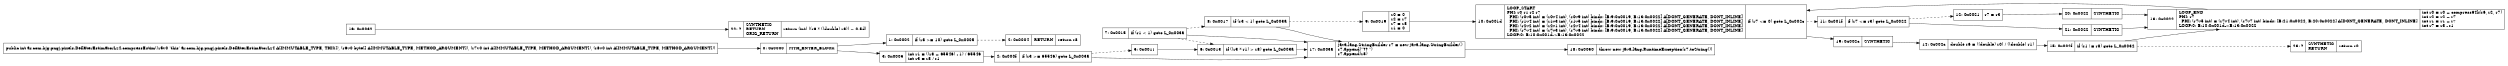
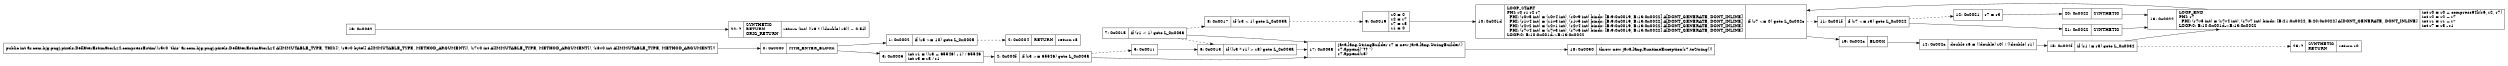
(1307, 34) -> none
(1877, 41) -> (1877, 41)
